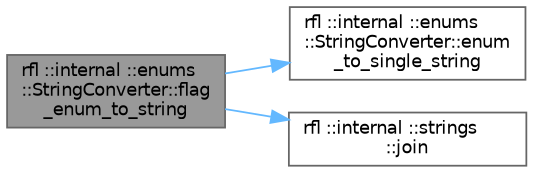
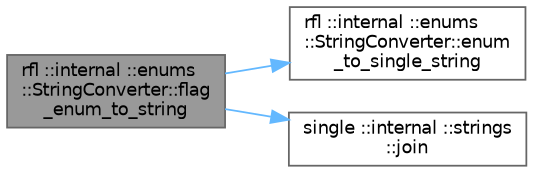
(408, 139) -> (408, 139)
